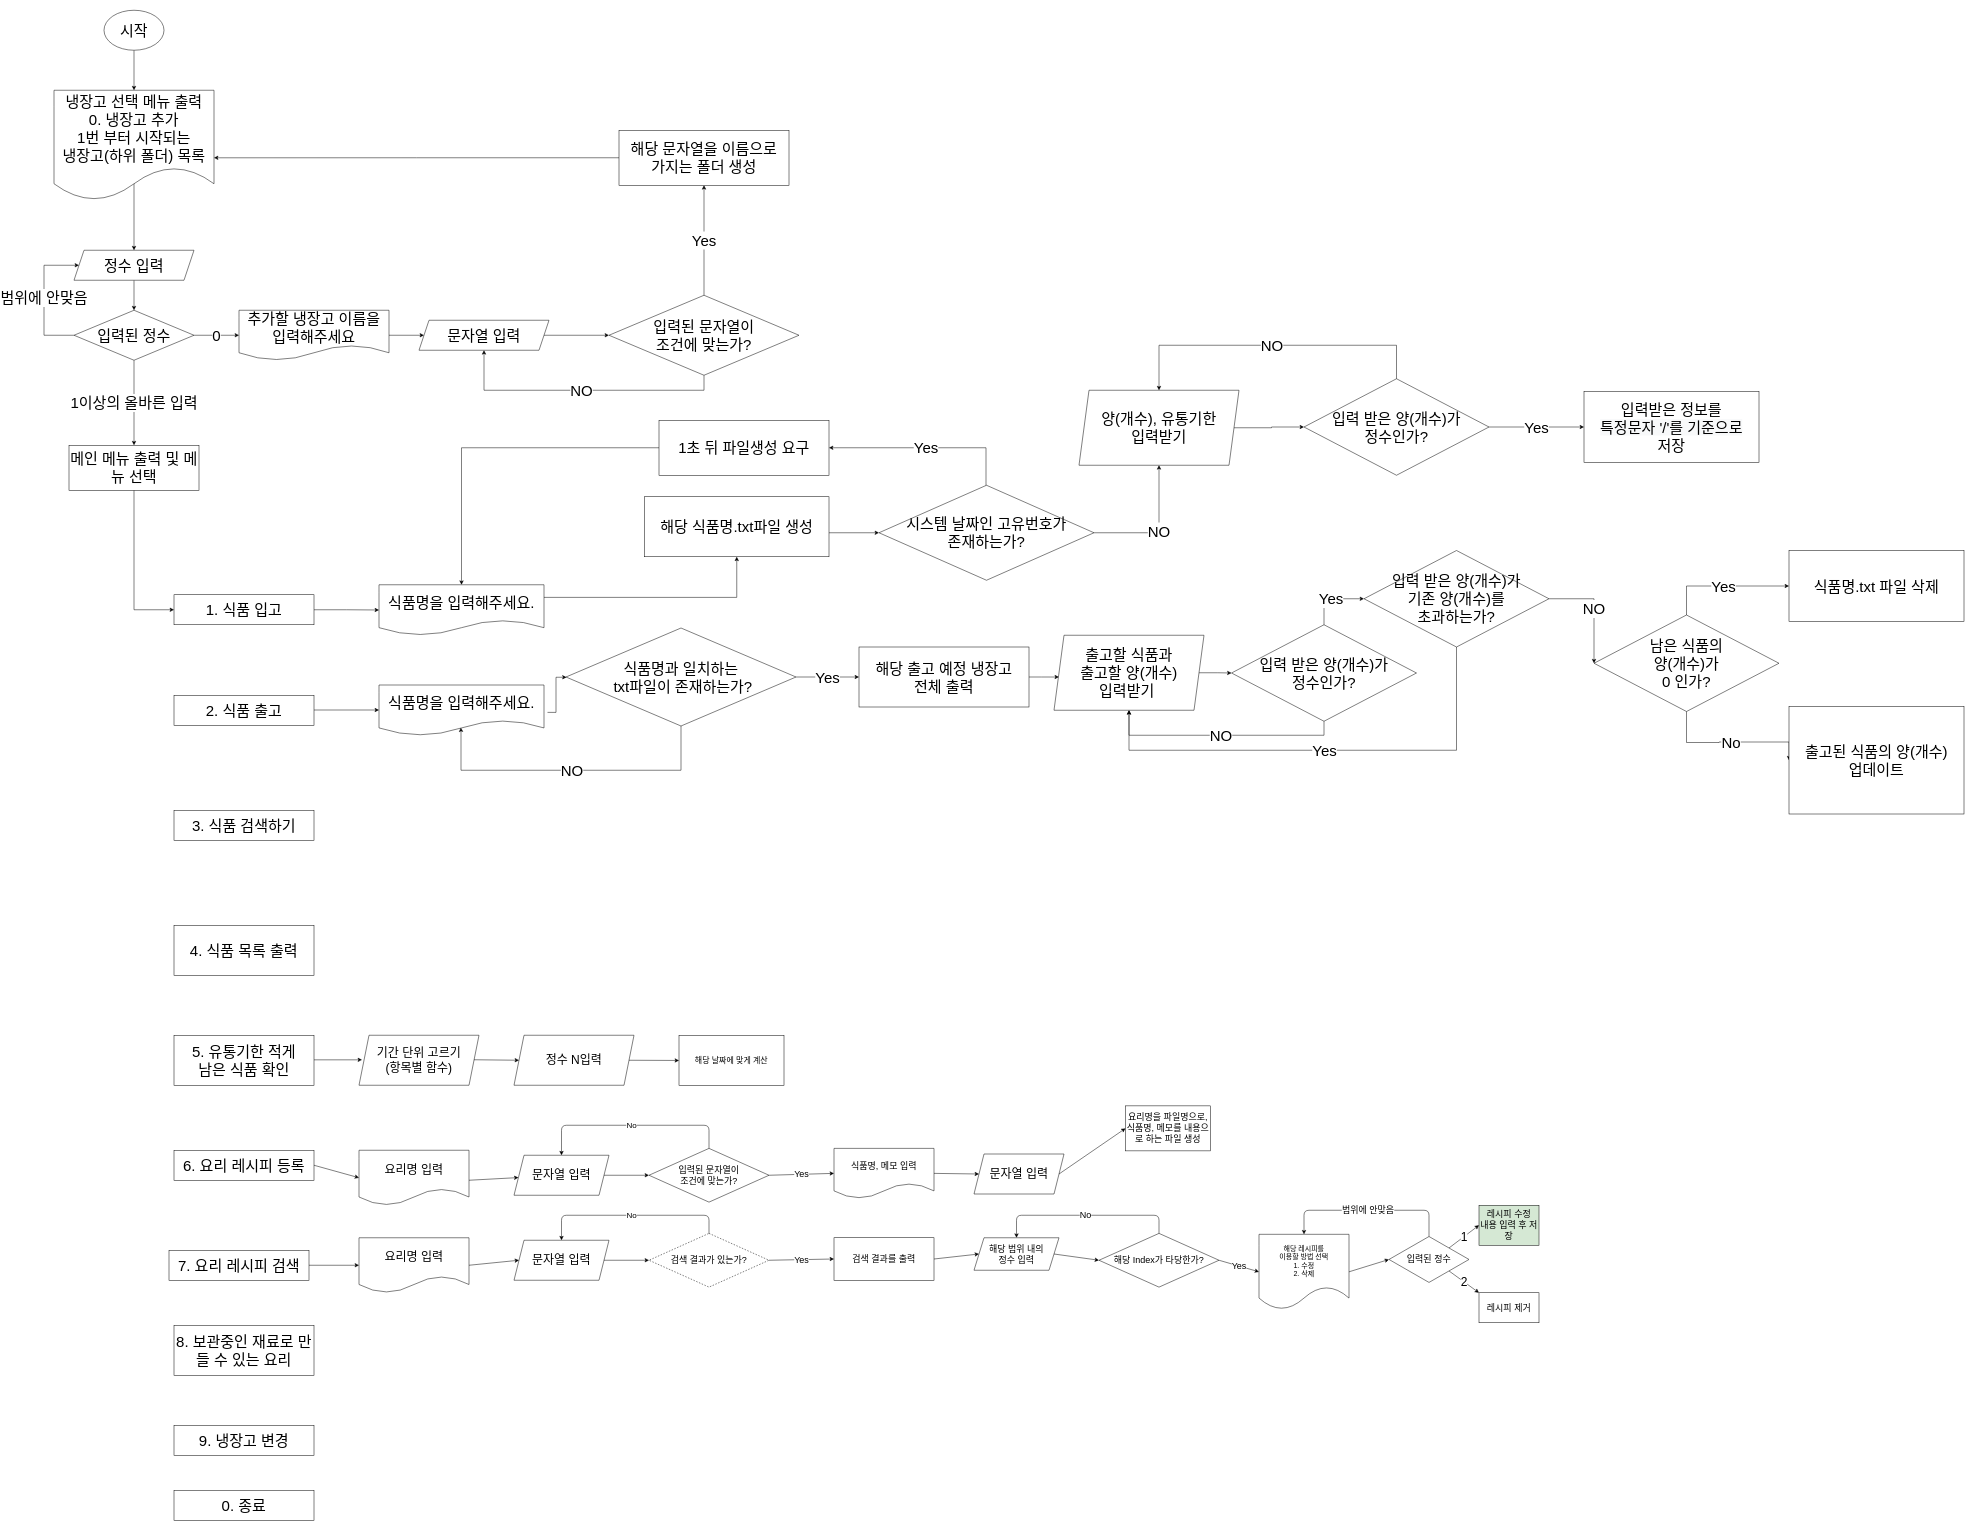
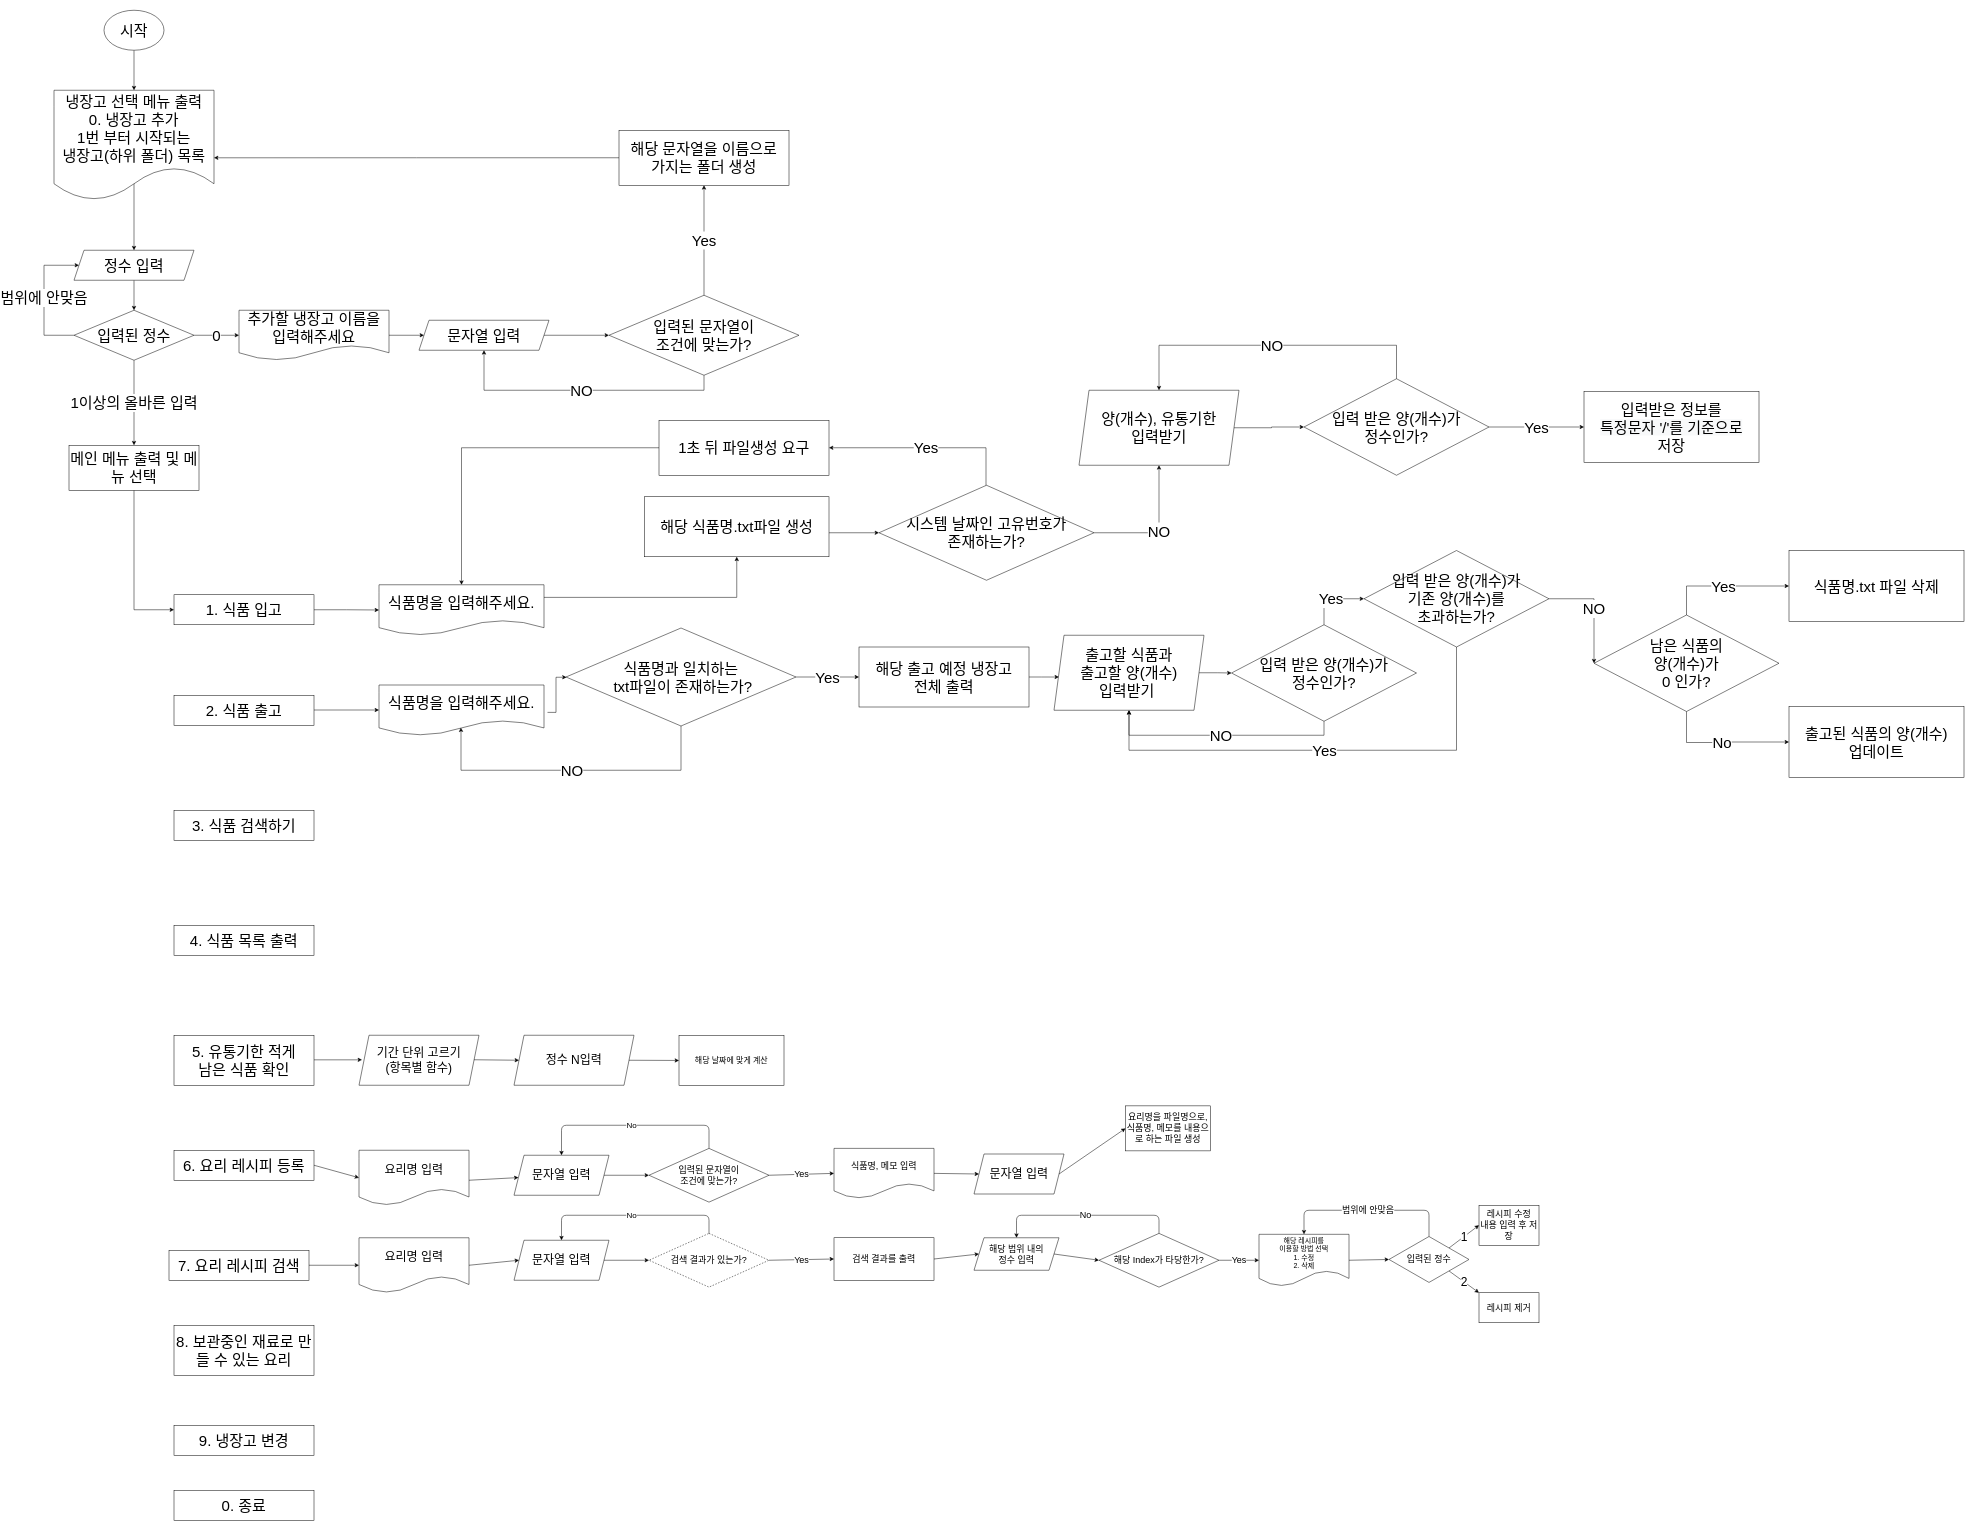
(1876, 760) -> (1876, 742)
(244, 950) -> (244, 940)
(1509, 1225) -> (1509, 1225)
(1304, 1272) -> (1304, 1260)
